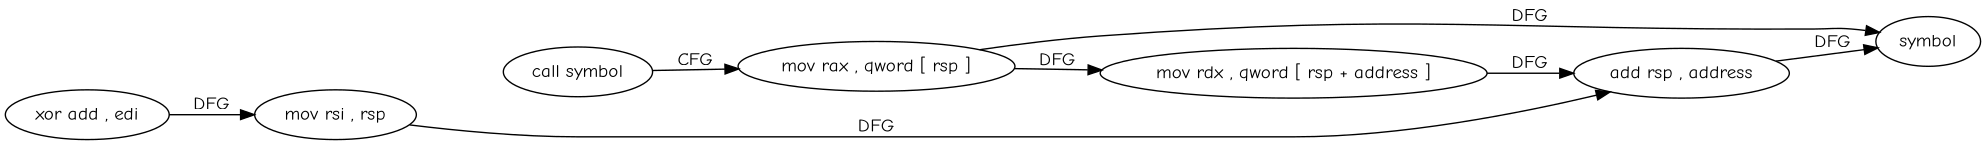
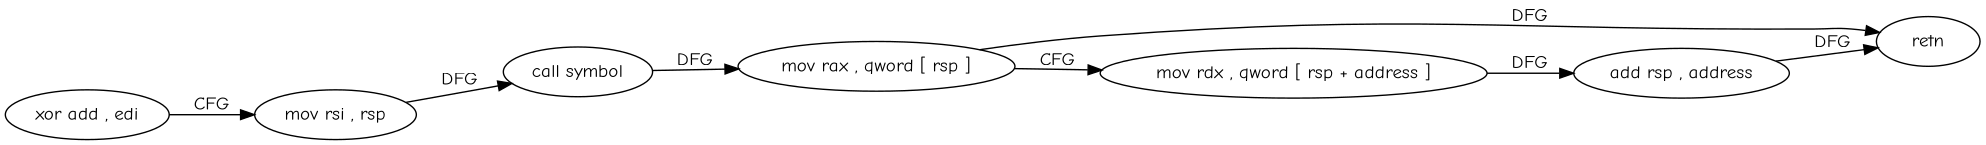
(1928, 41) -> (1928, 41)
(695, 60) -> (695, 60)
(1058, 60) -> (1058, 60)
(212, 104) -> (212, 104)
(1005, 137) -> (452, 94)
